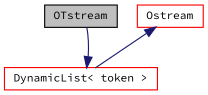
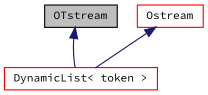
(88, 42) -> (74, 53)
